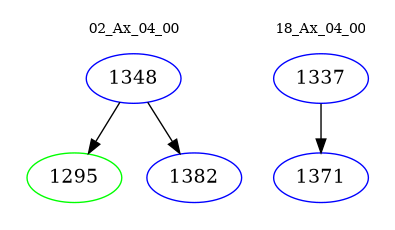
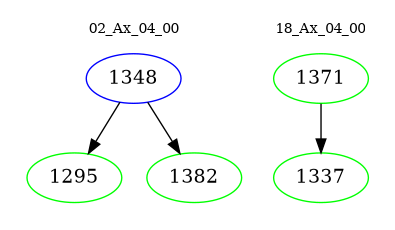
(321, 79) -> (321, 178)
(321, 121) -> (321, 121)
(194, 178) -> (194, 178)
(321, 178) -> (321, 79)
